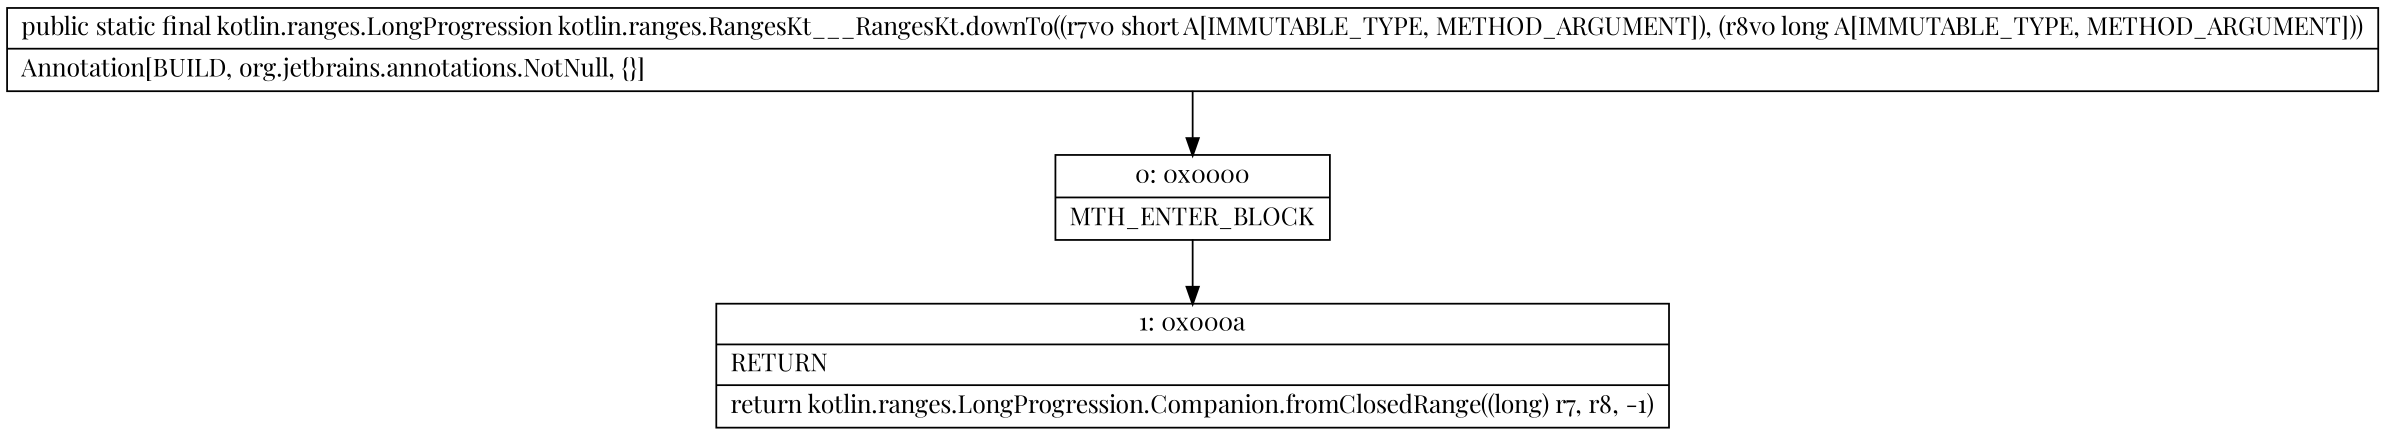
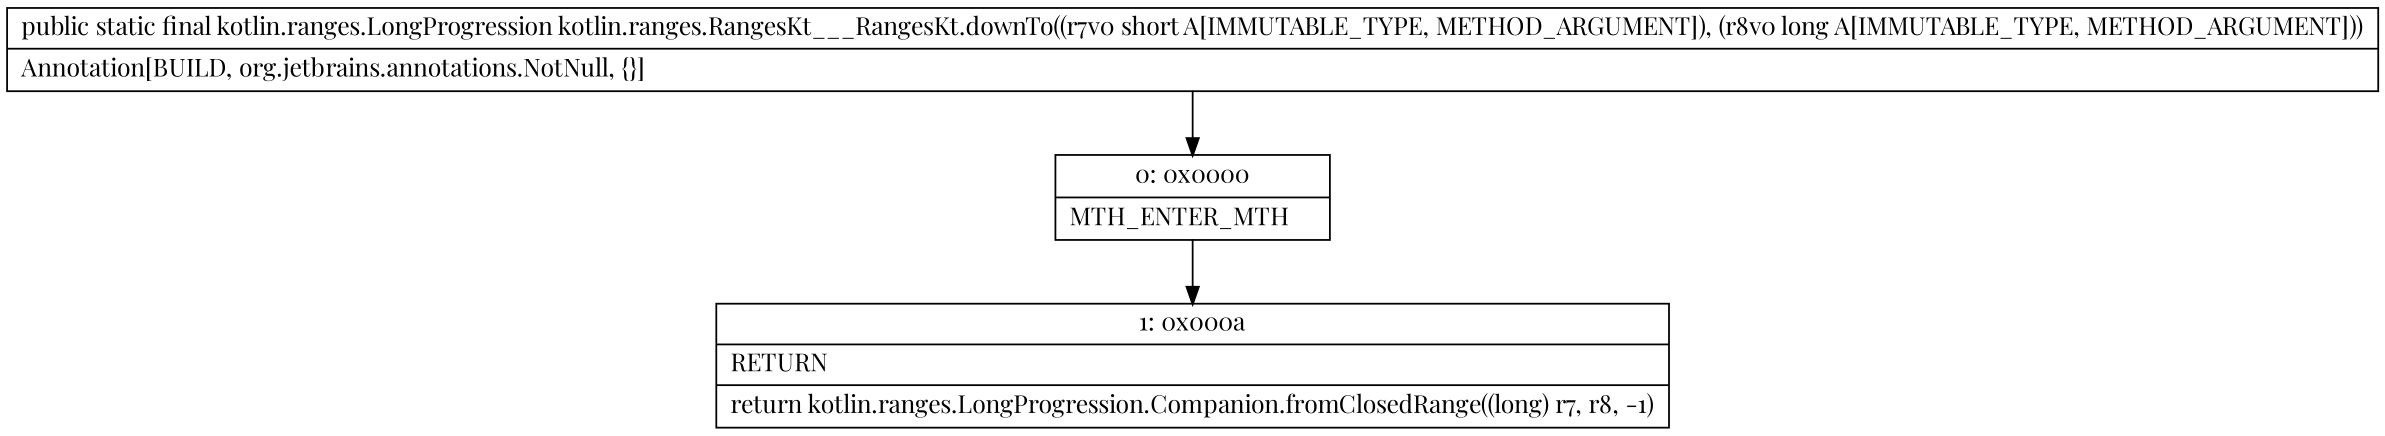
(1193, 218) -> (1179, 218)
